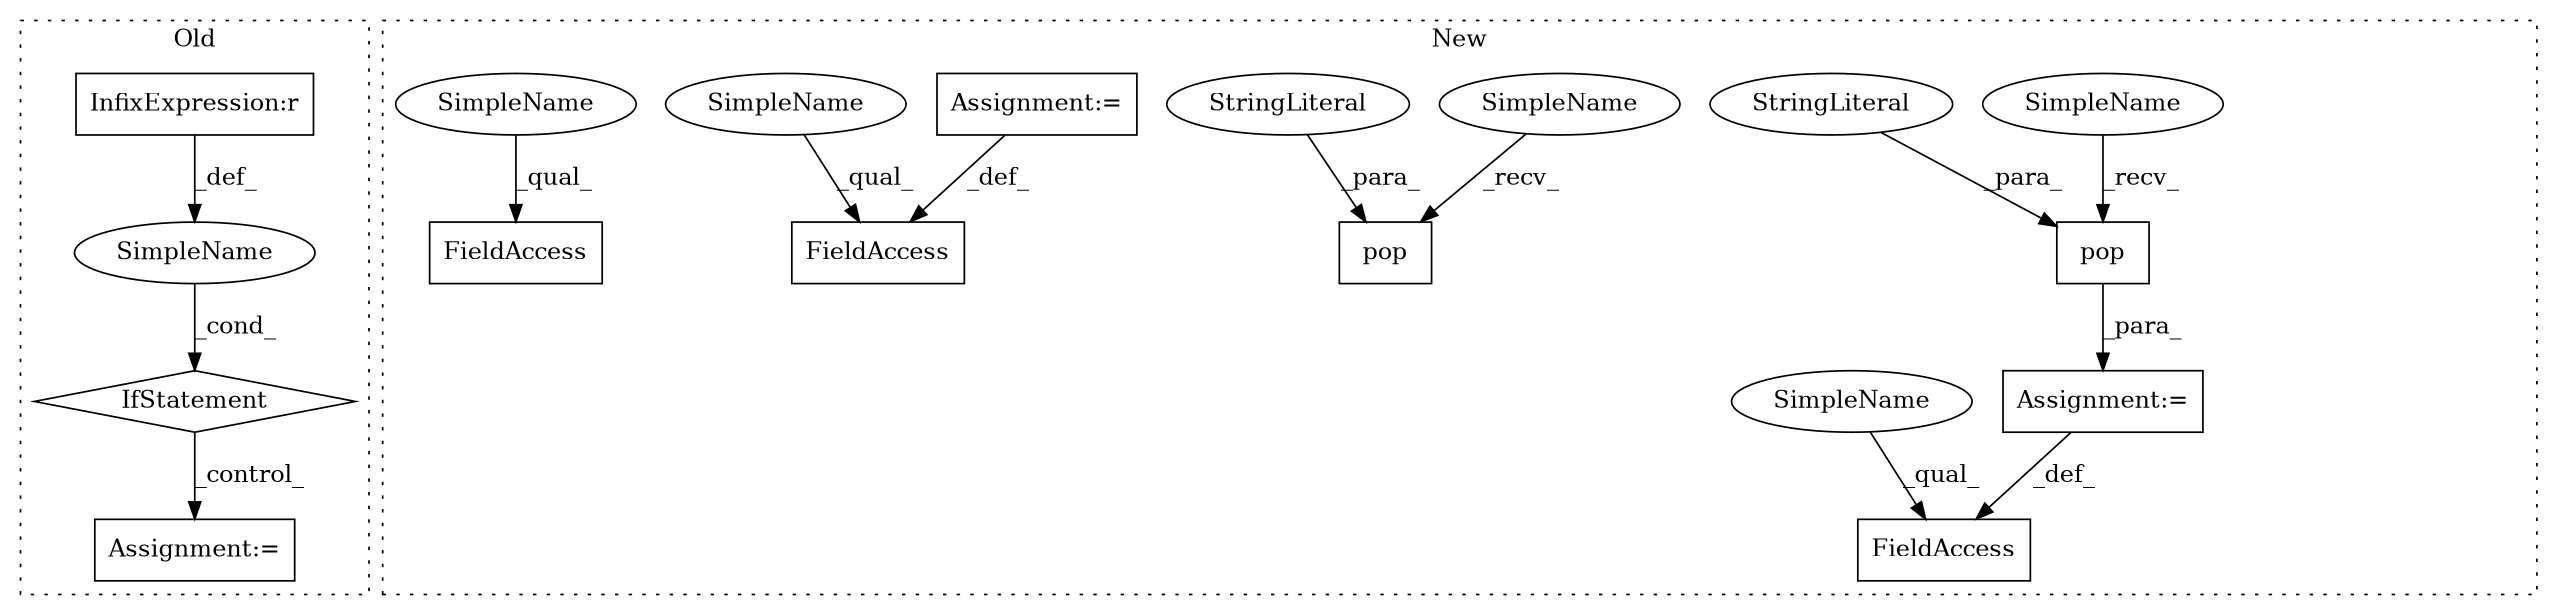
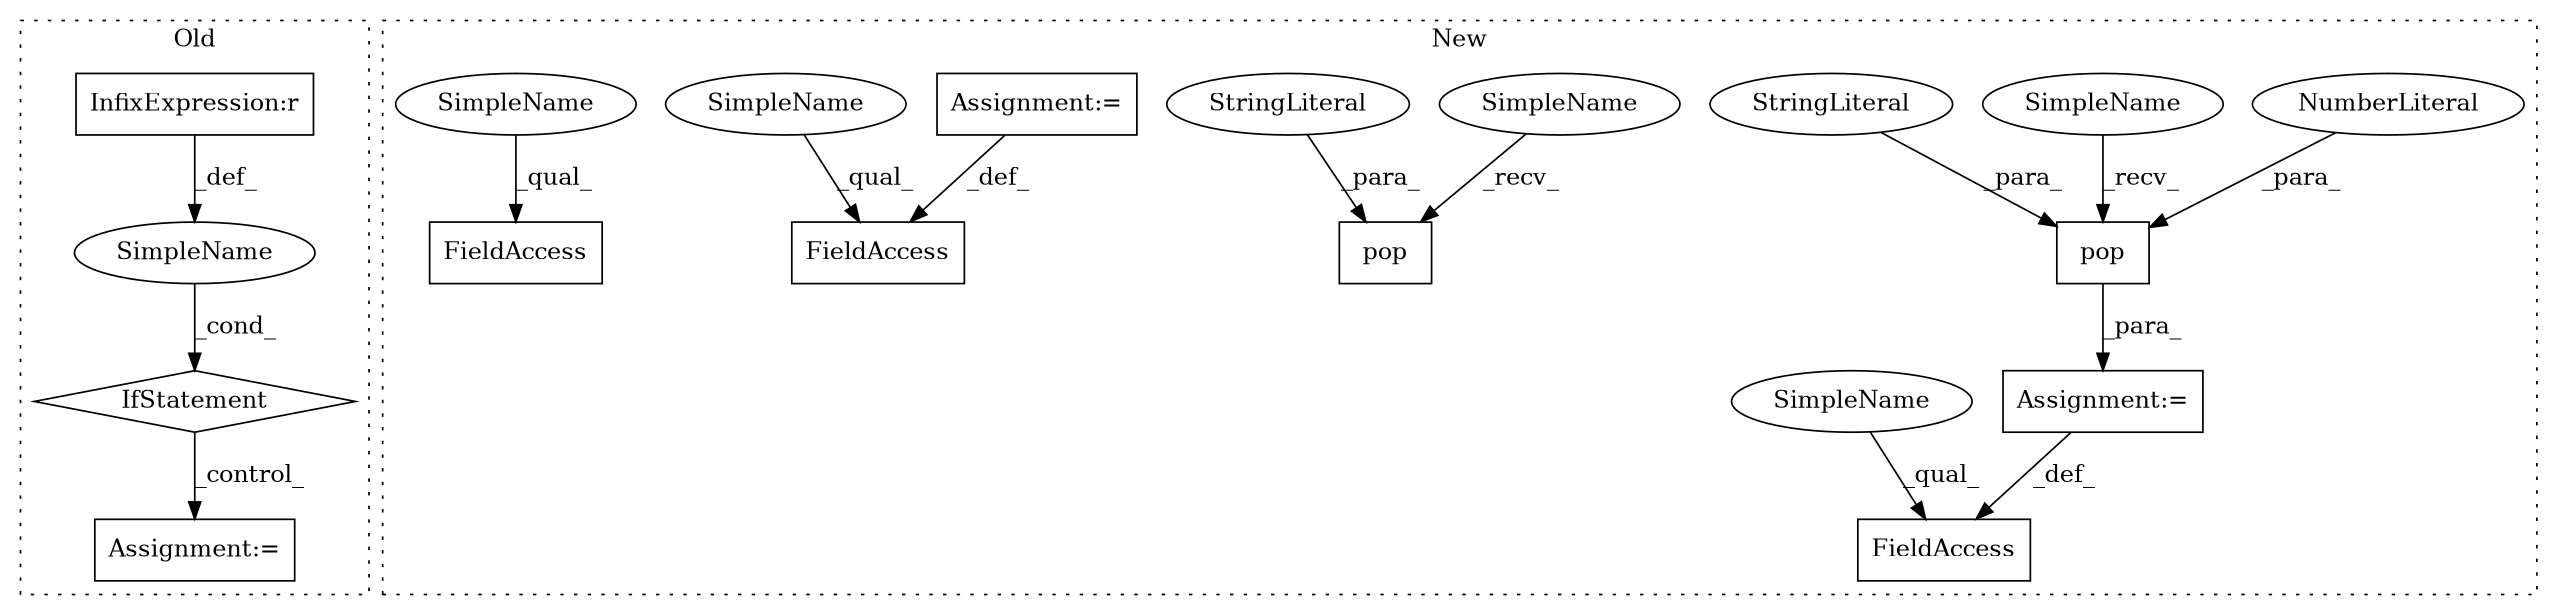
none -> (2388, 104)
